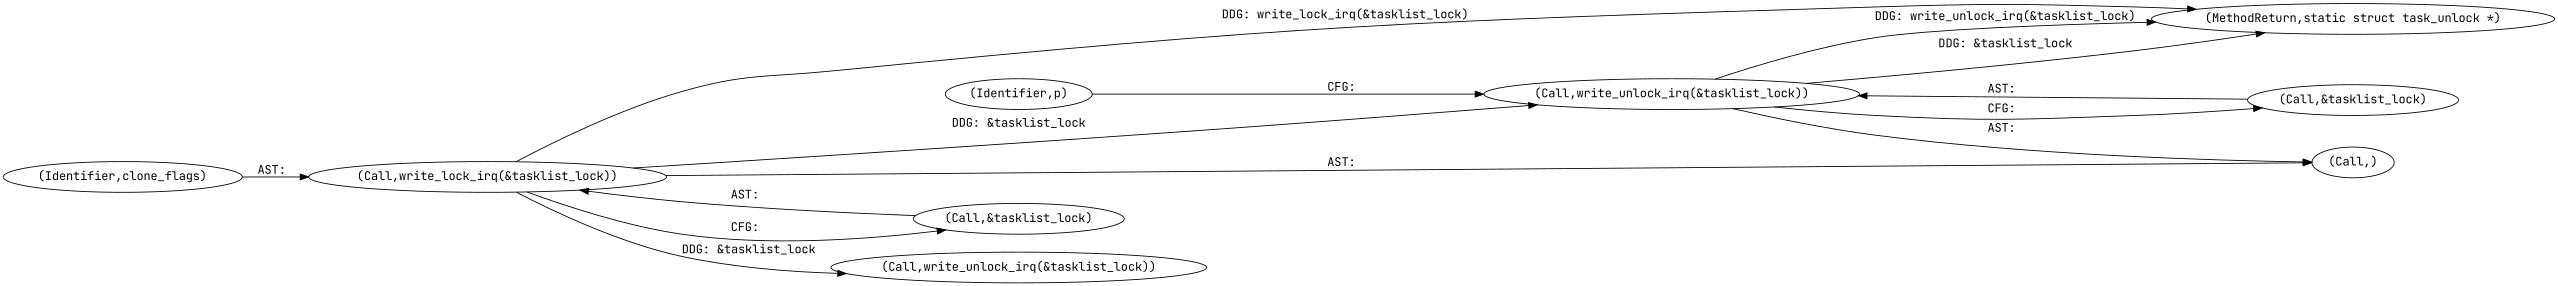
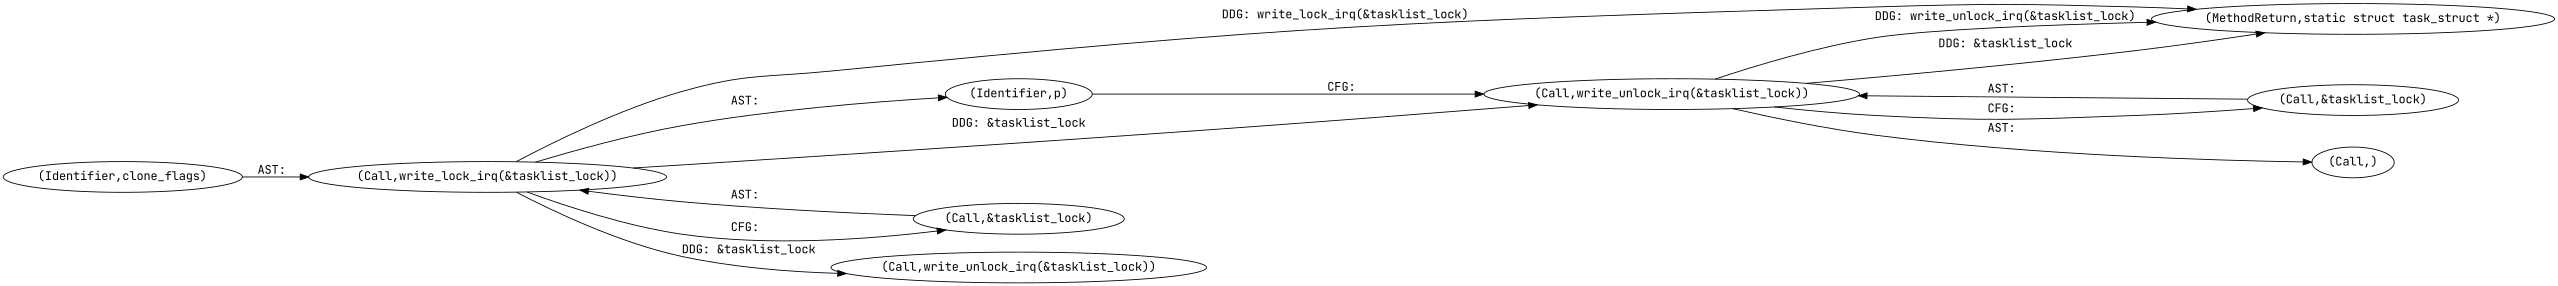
(2353, 19) -> (2353, 19)
(1484, 169) -> (735, 117)
